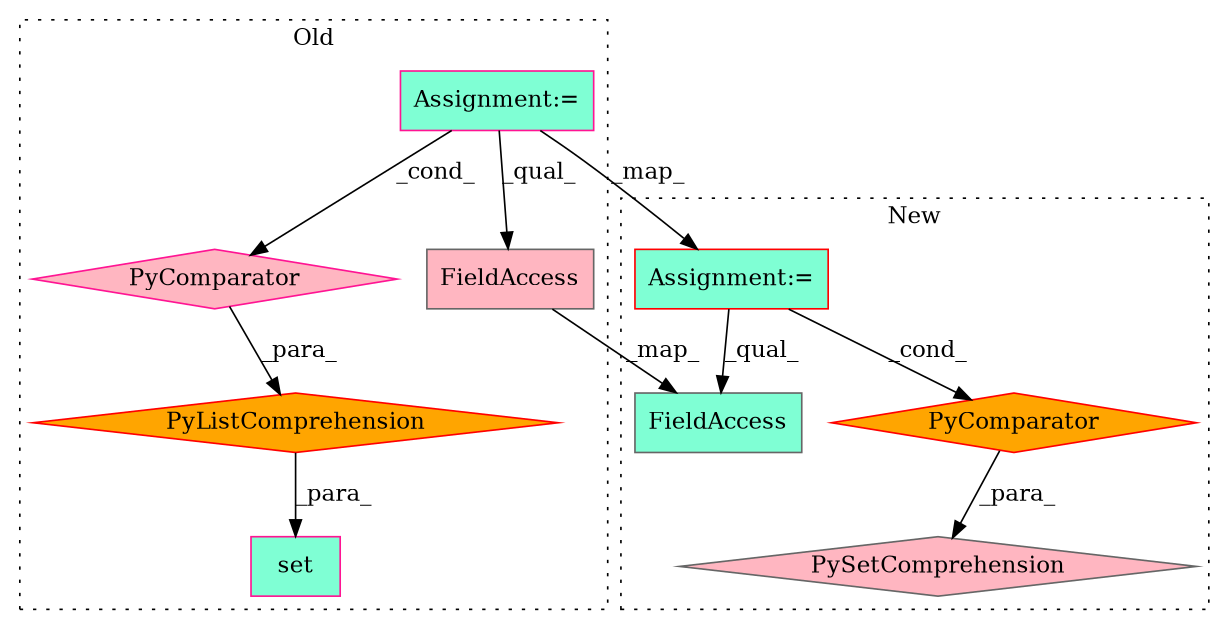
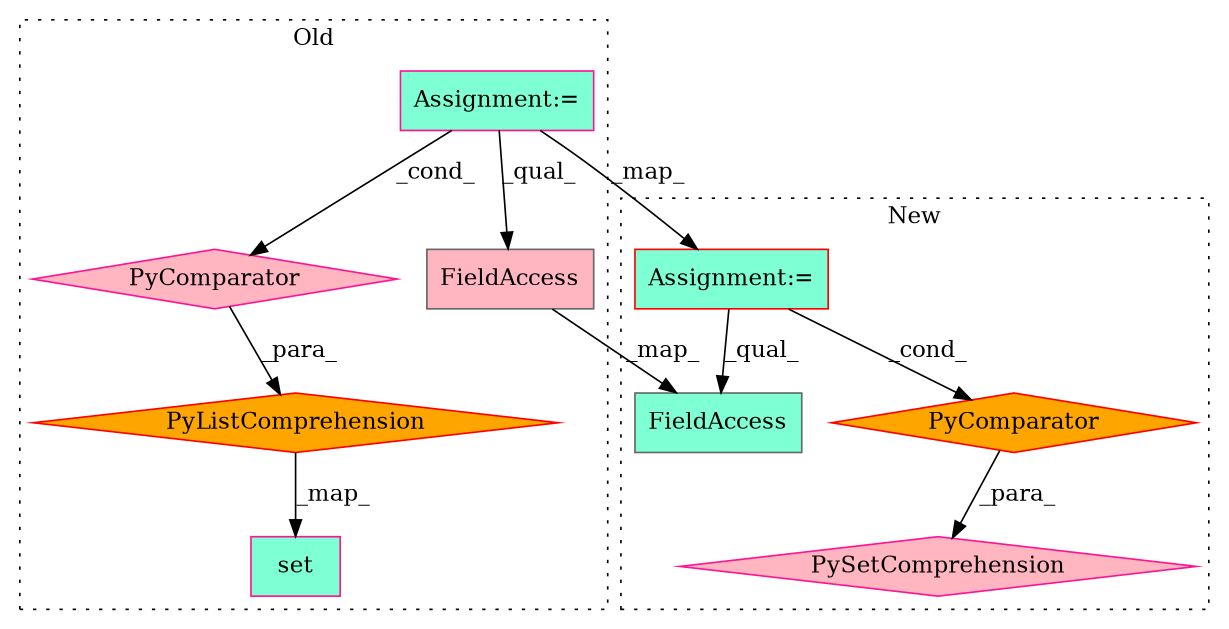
(334, 495) -> (334, 495)
(938, 566) -> (938, 566)
